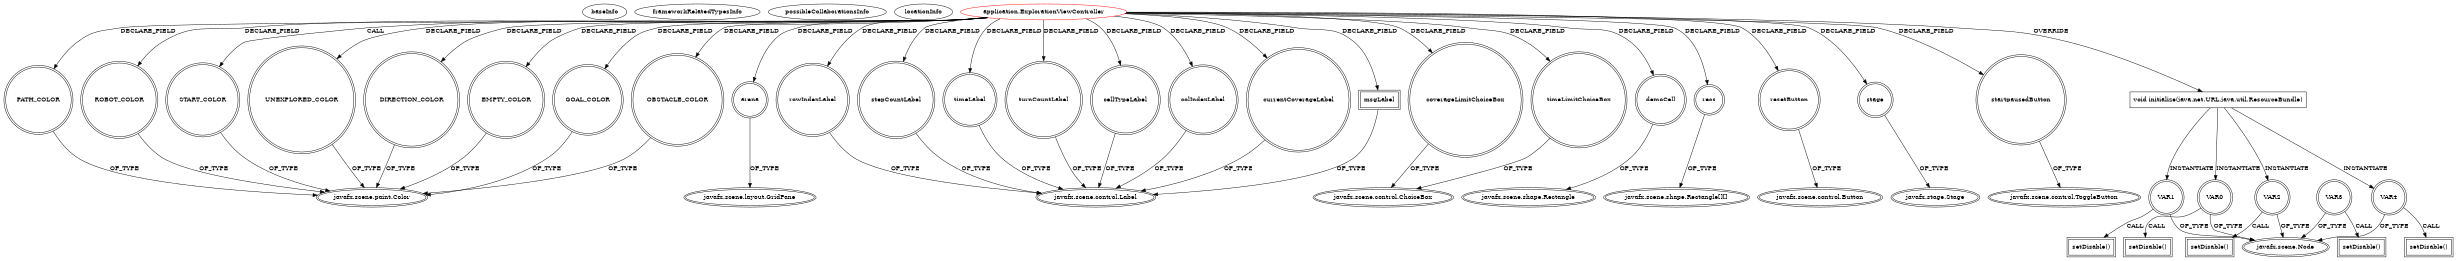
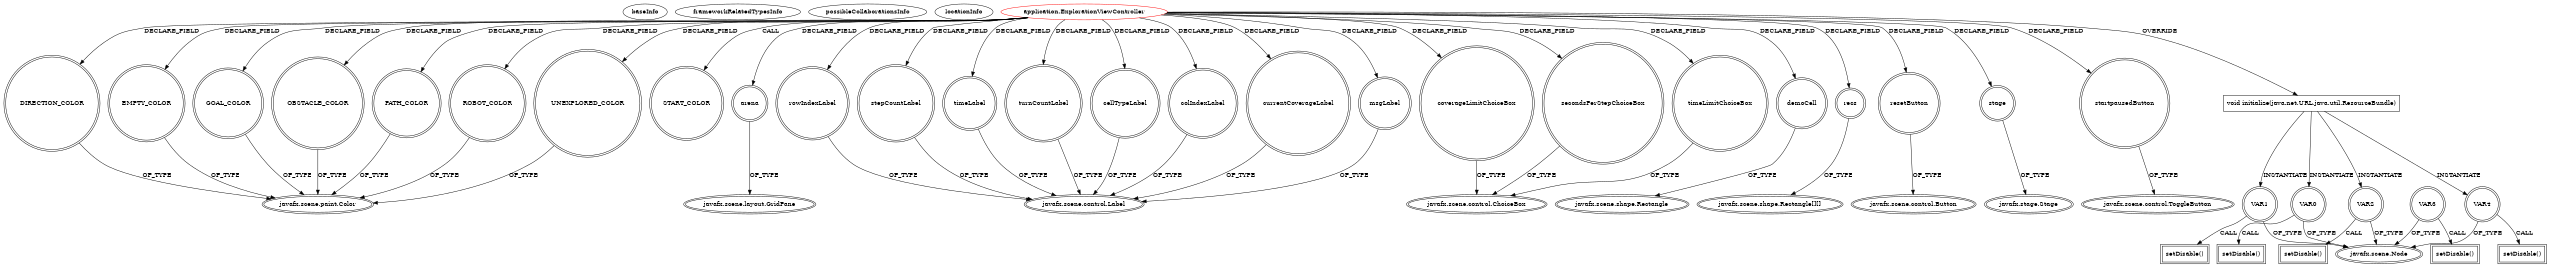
(1379, 100) -> (1385, 103)
none -> (1603, 103)
(267, 171) -> none
